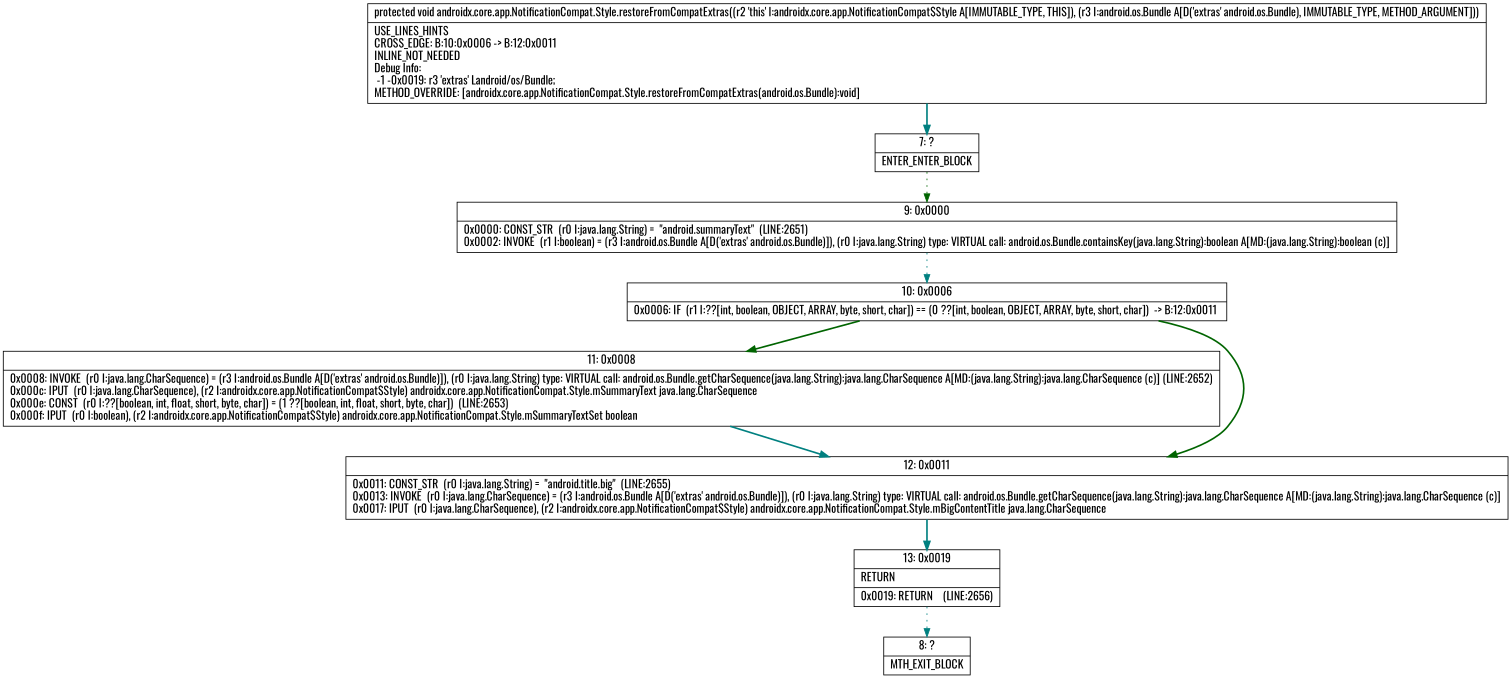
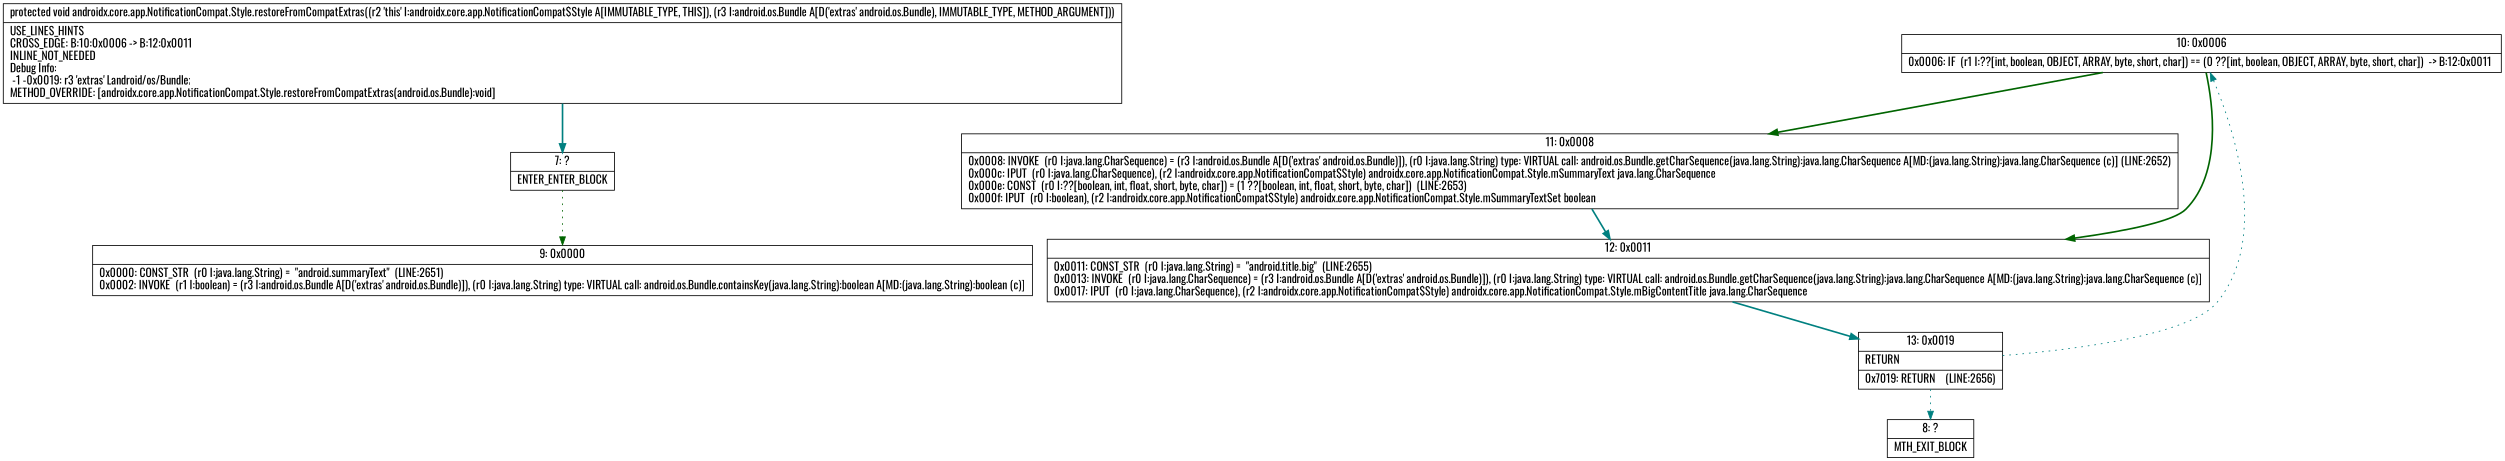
(927, 264) -> (2219, 299)
(927, 597) -> (1931, 379)
